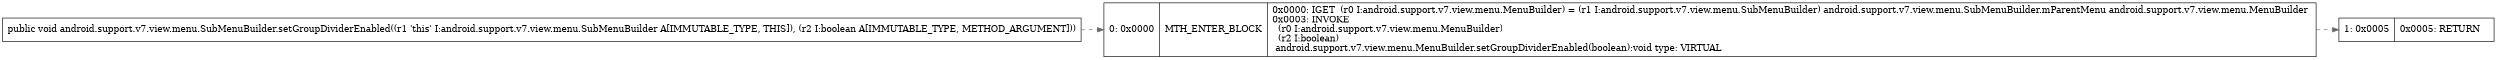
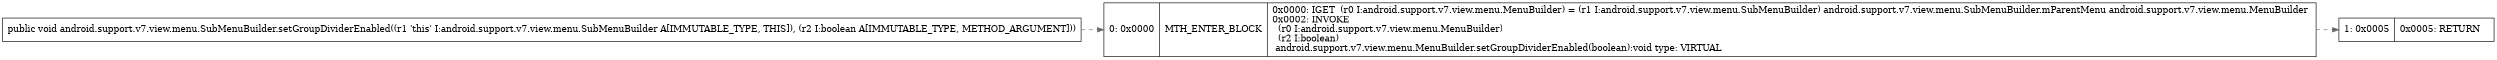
(1314, 20) -> (1314, 20)
